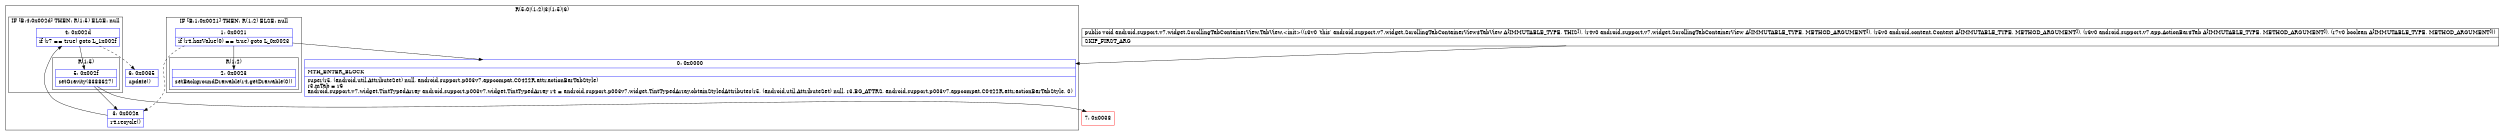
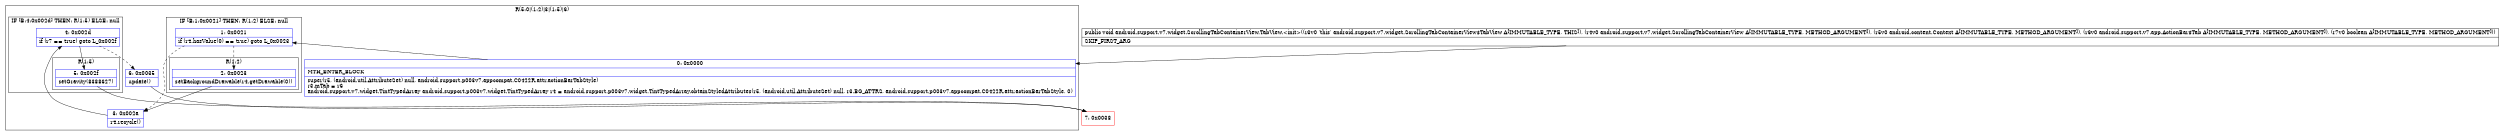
(78, 42) -> (78, 42)
(386, 51) -> (392, 51)
(234, 55) -> (234, 55)
(104, 97) -> (175, 100)
none -> (615, 106)
